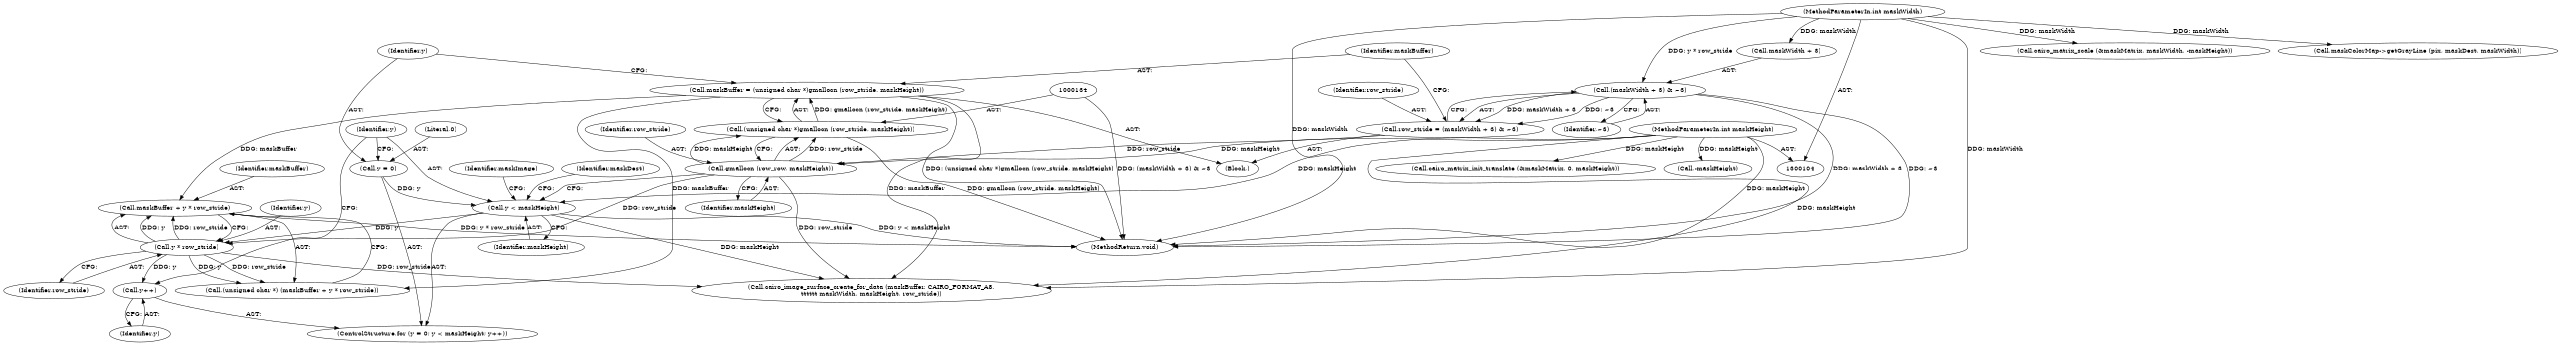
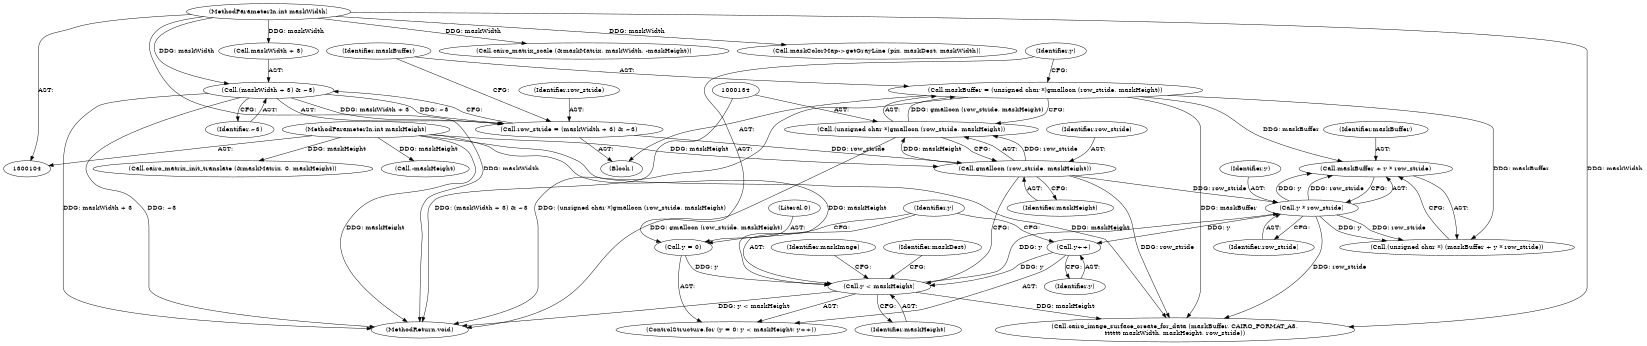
(1701, 51) -> (187, 51)
(771, 169) -> (1025, 169)
(629, 238) -> none
none -> (996, 275)
